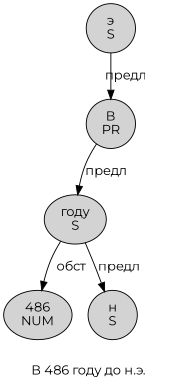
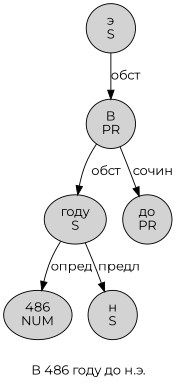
(126, 76) -> (126, 76)
(106, 172) -> (106, 172)
none -> (147, 219)
(72, 267) -> (72, 267)
